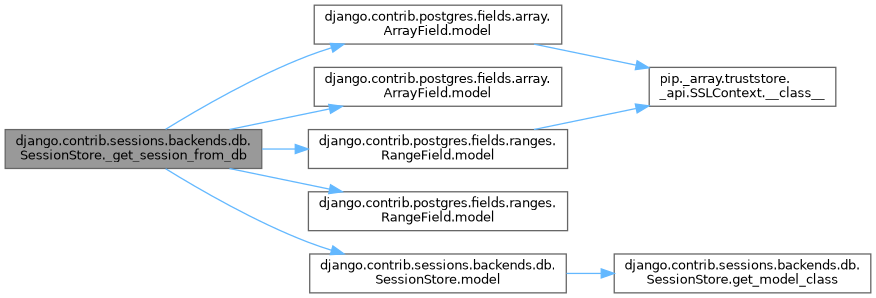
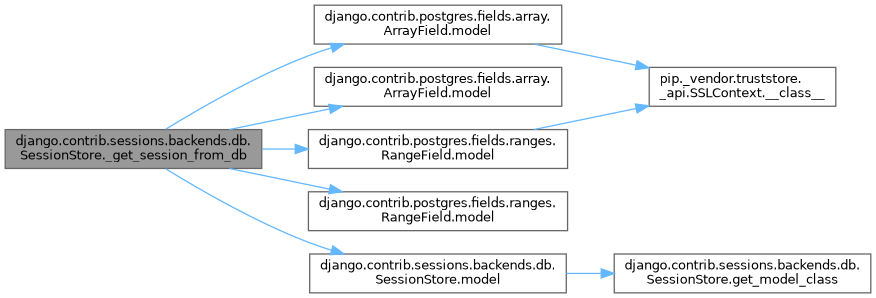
(743, 87) -> (743, 87)
